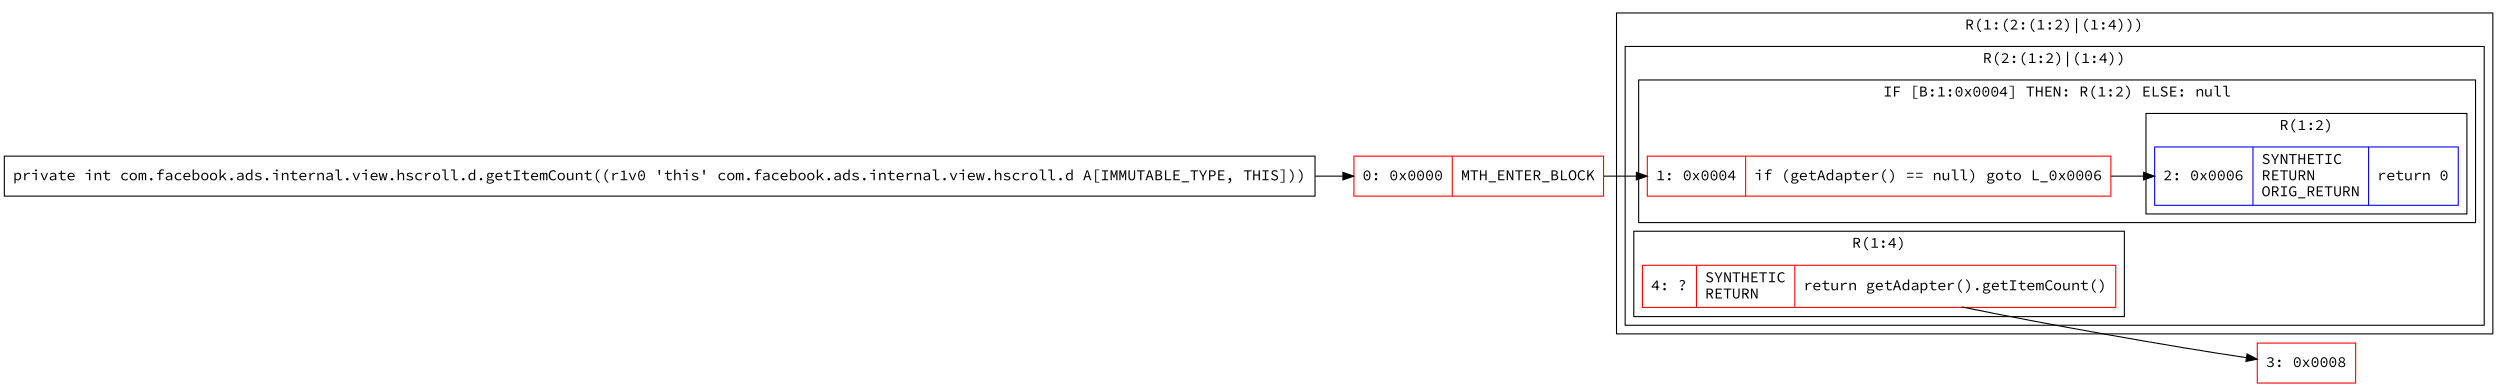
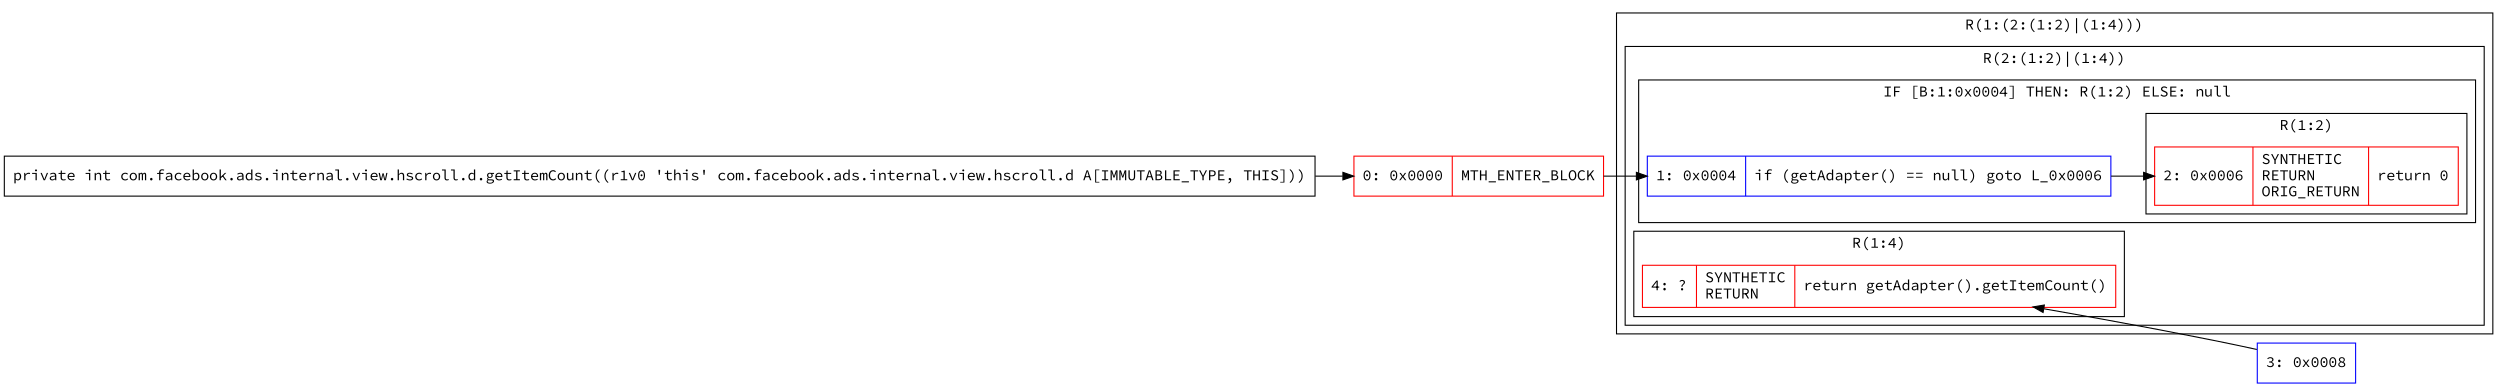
(1879, 176) -> (1879, 176)
(2306, 176) -> (2306, 176)
(2146, 341) -> (2151, 328)
(2306, 363) -> (2306, 363)
